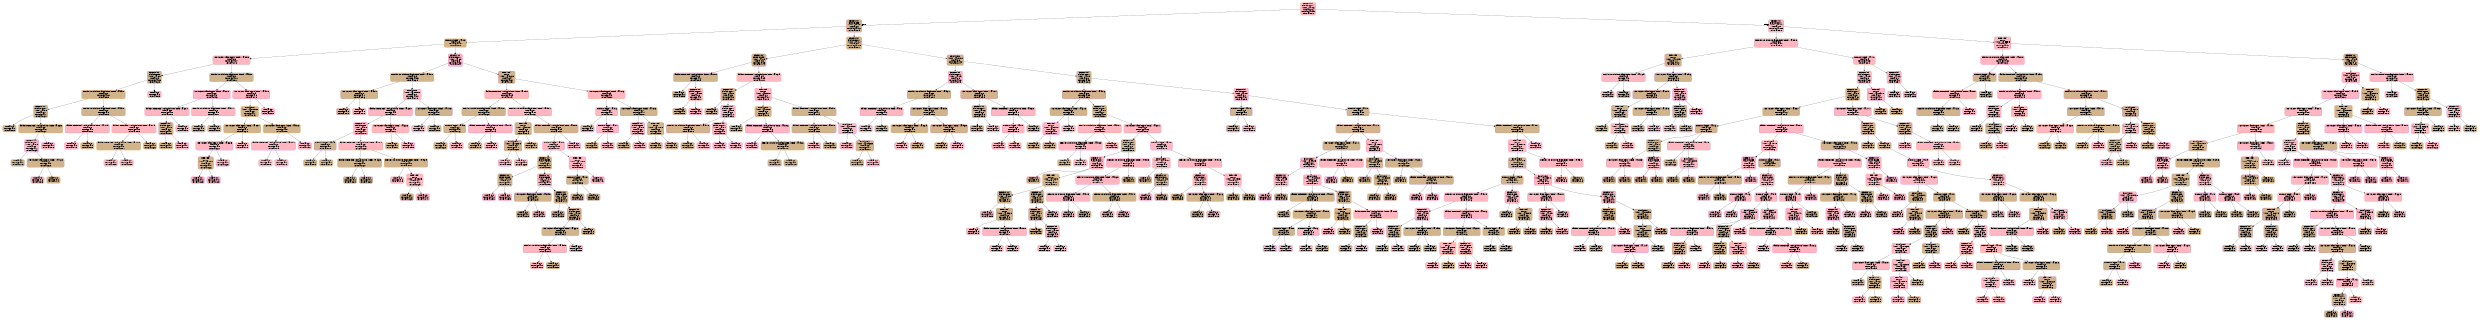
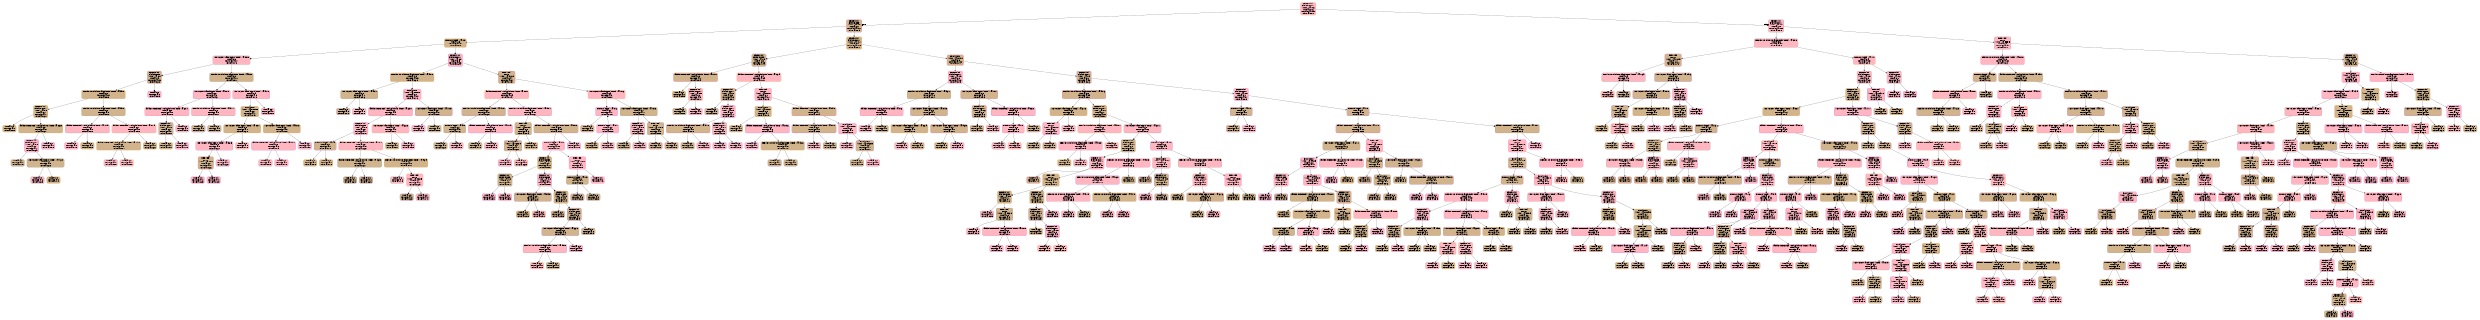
(606, 119) -> (608, 121)
(2128, 214) -> none
